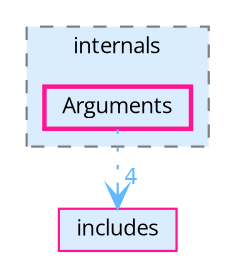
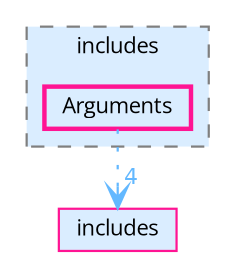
(118, 48) -> (118, 48)
